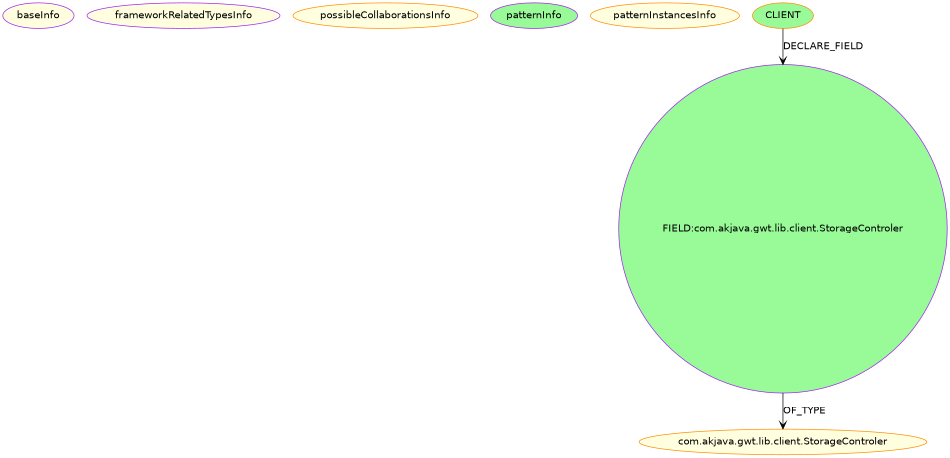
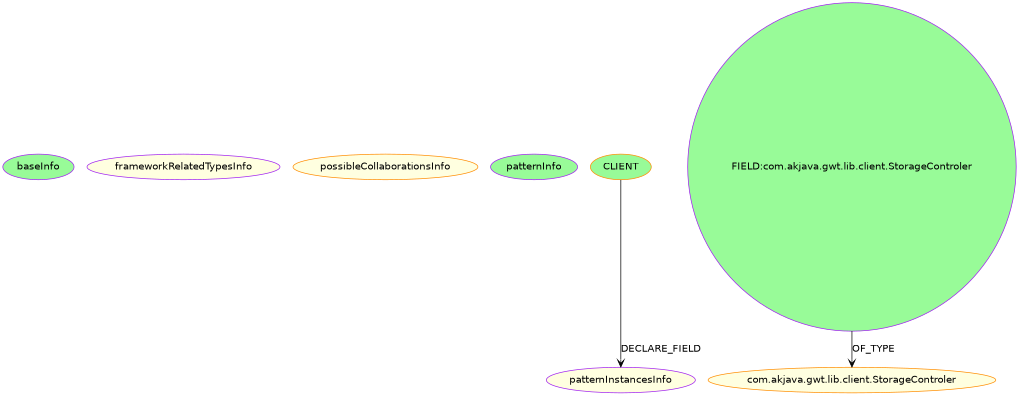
(38, 16) -> (38, 167)
(665, 16) -> (621, 380)
(783, 43) -> (621, 270)
